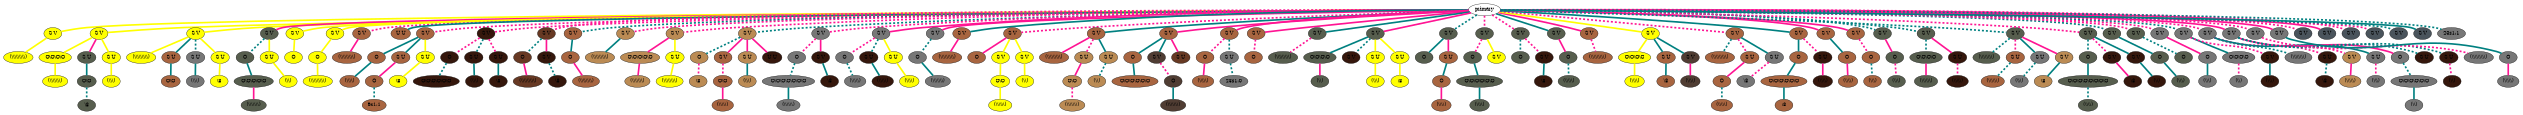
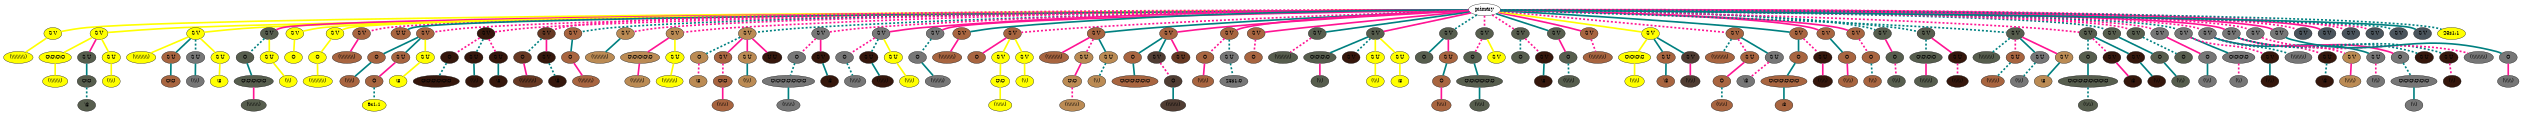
(2451, 34) -> (2451, 34)
(374, 105) -> (374, 105)
